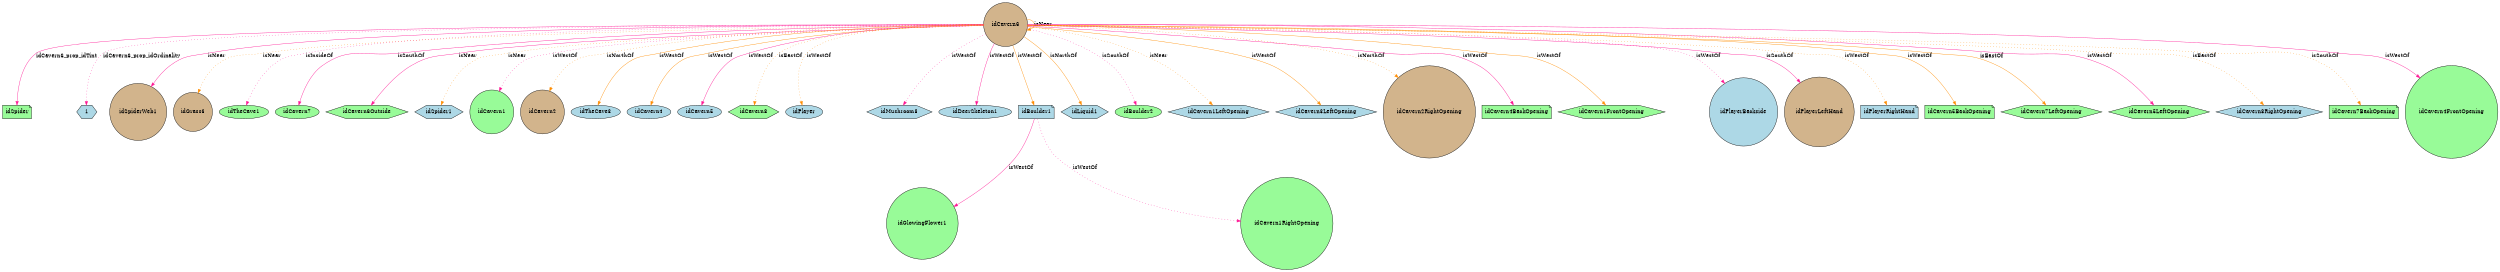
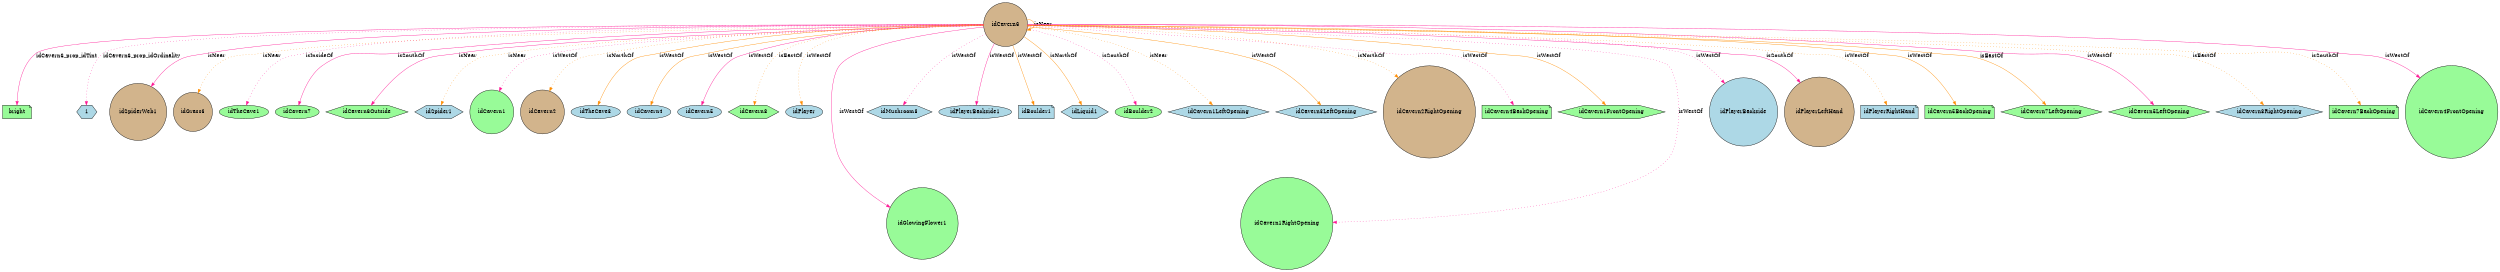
(1316, 47) -> (1316, 47)
(17, 112) -> (17, 112)
(975, 112) -> (975, 112)
(1005, 169) -> (837, 71)
(1121, 195) -> (1568, 49)
